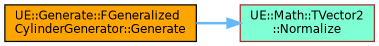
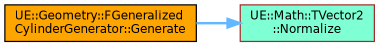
(101, 23) -> (101, 23)
